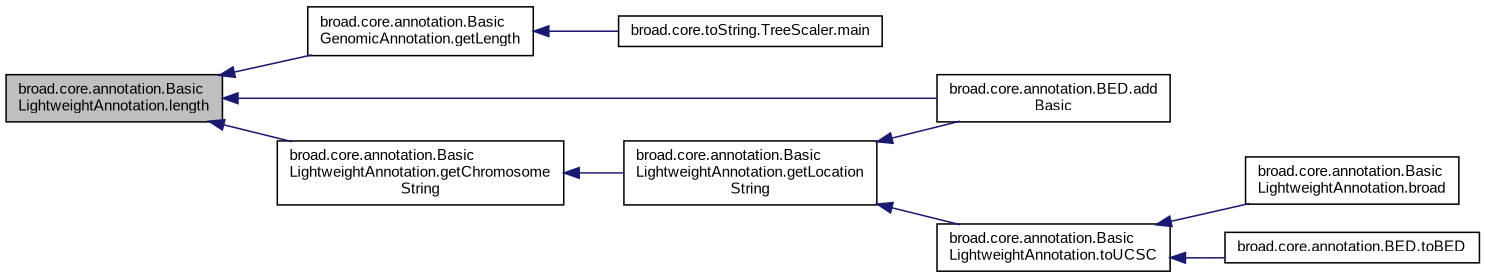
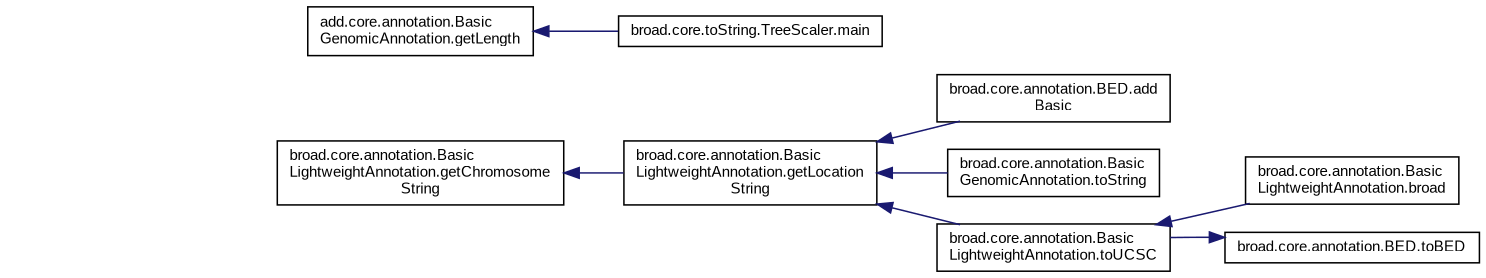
(421, 31) -> (421, 31)
(114, 98) -> none
none -> (1054, 173)
(1205, 258) -> (1190, 237)
